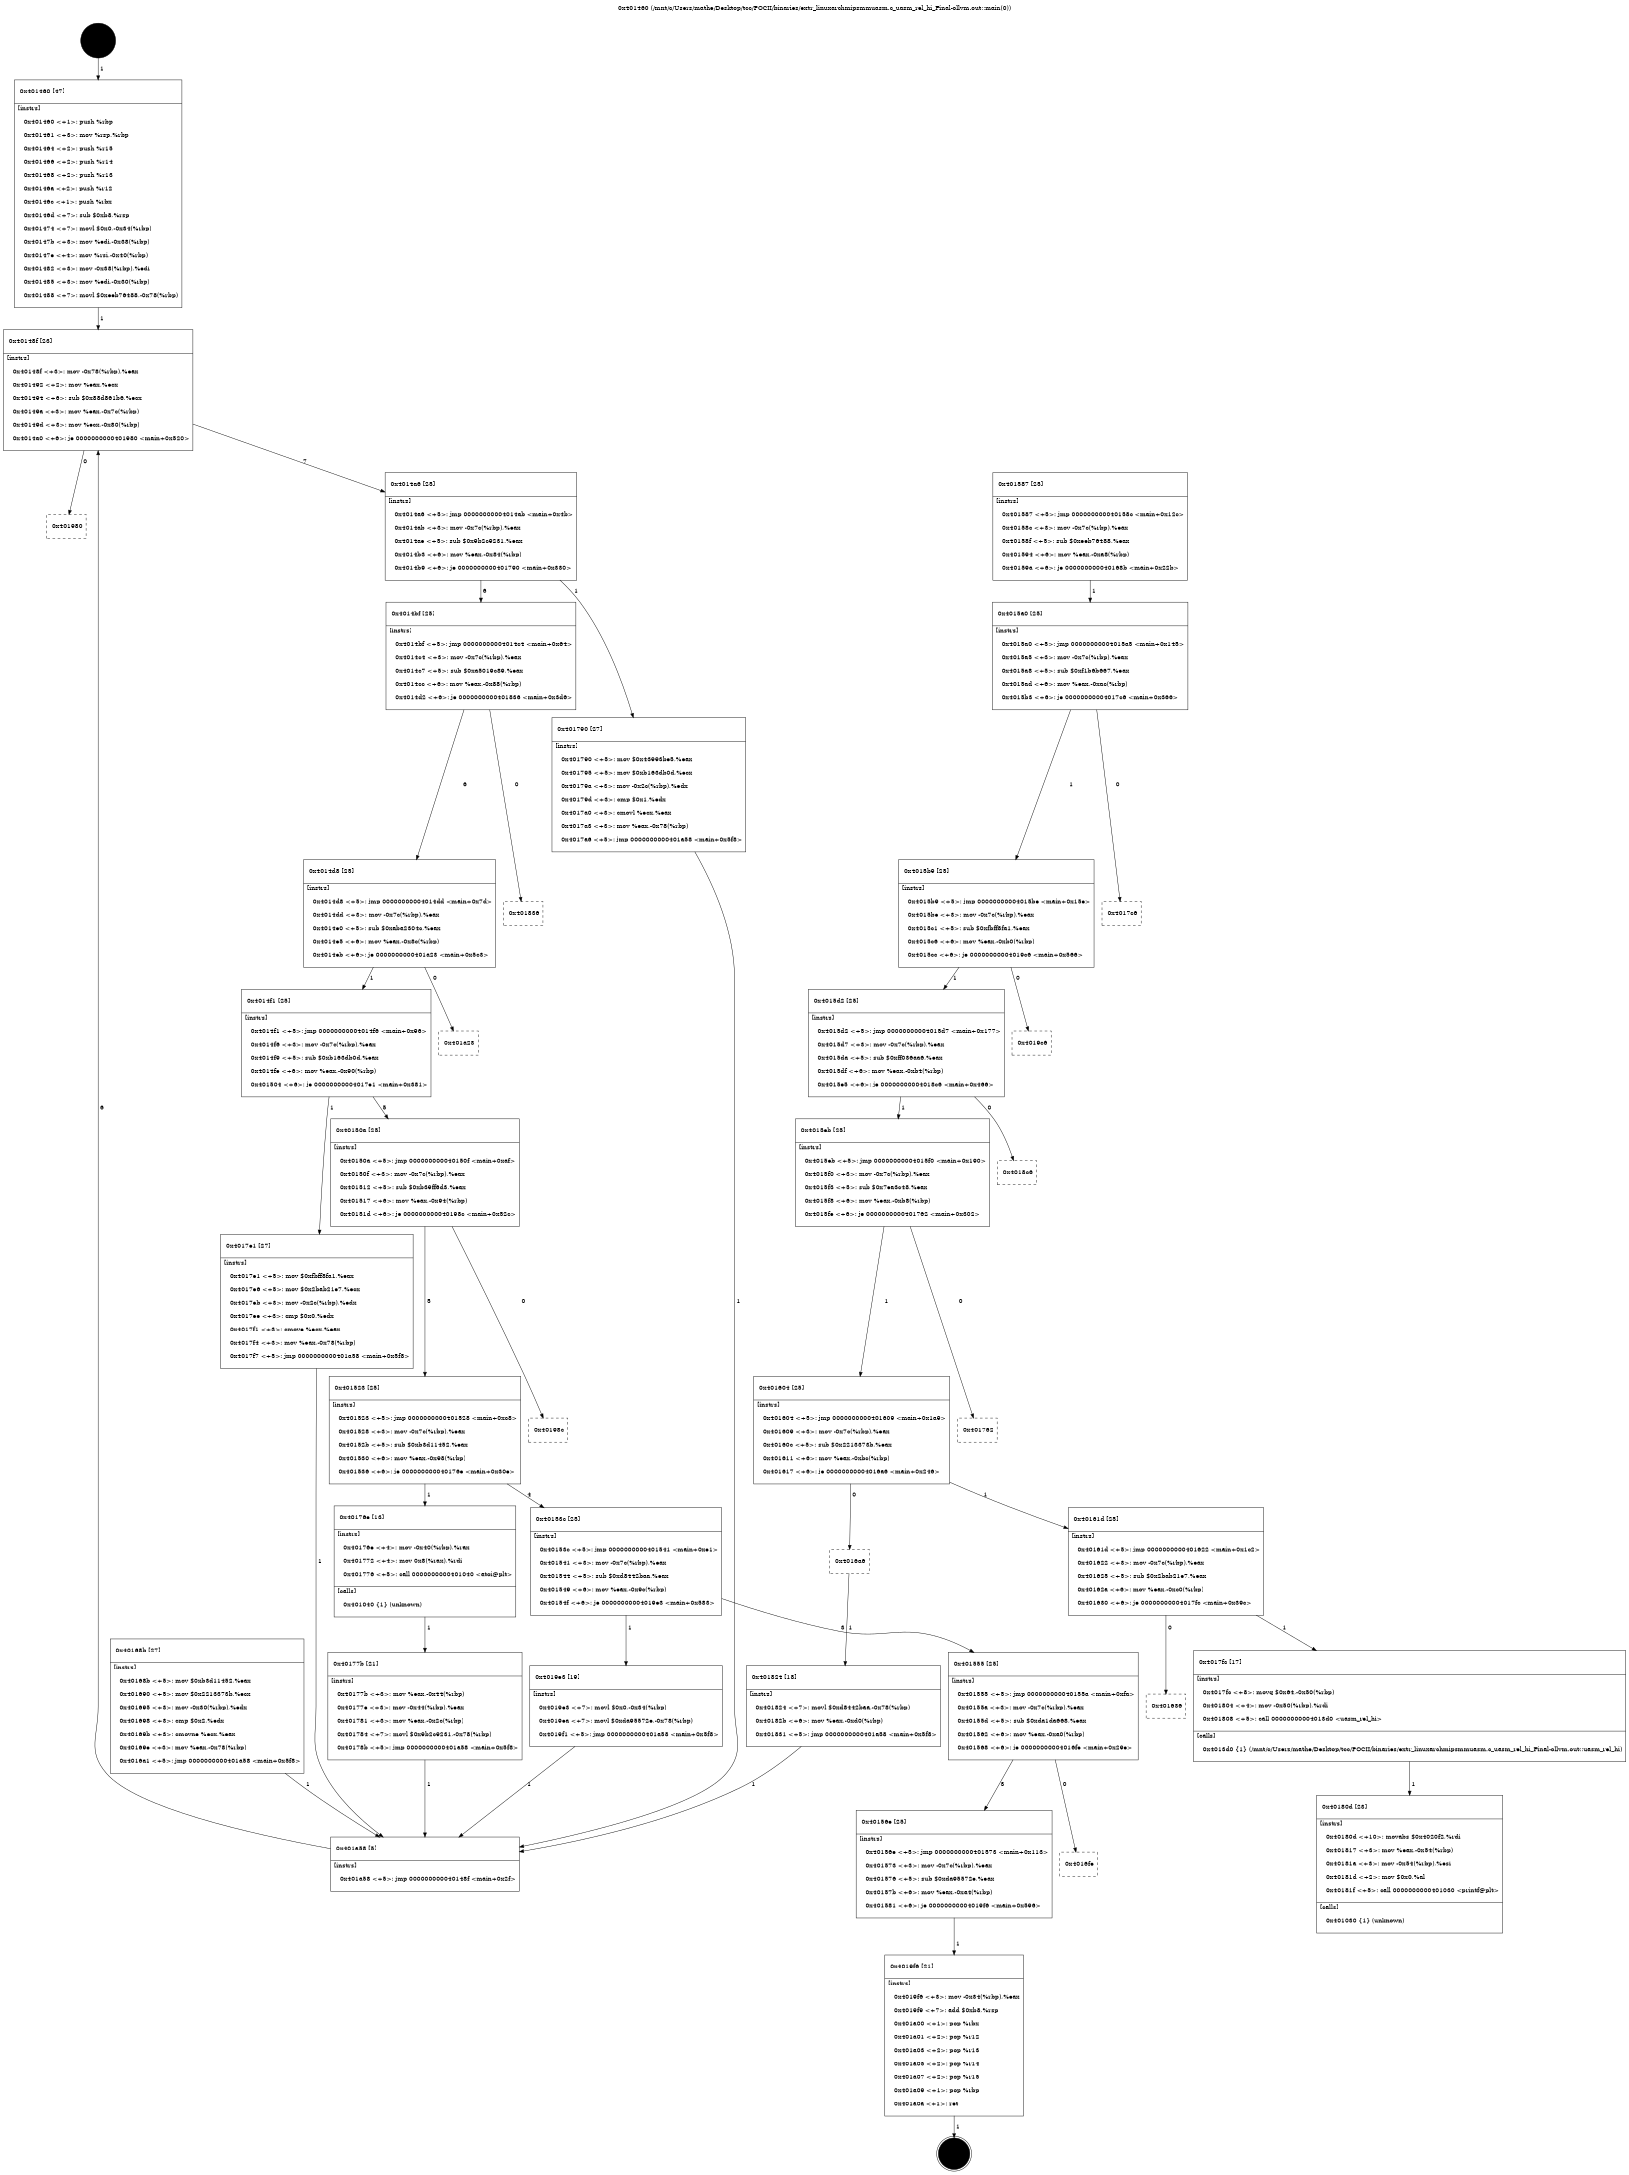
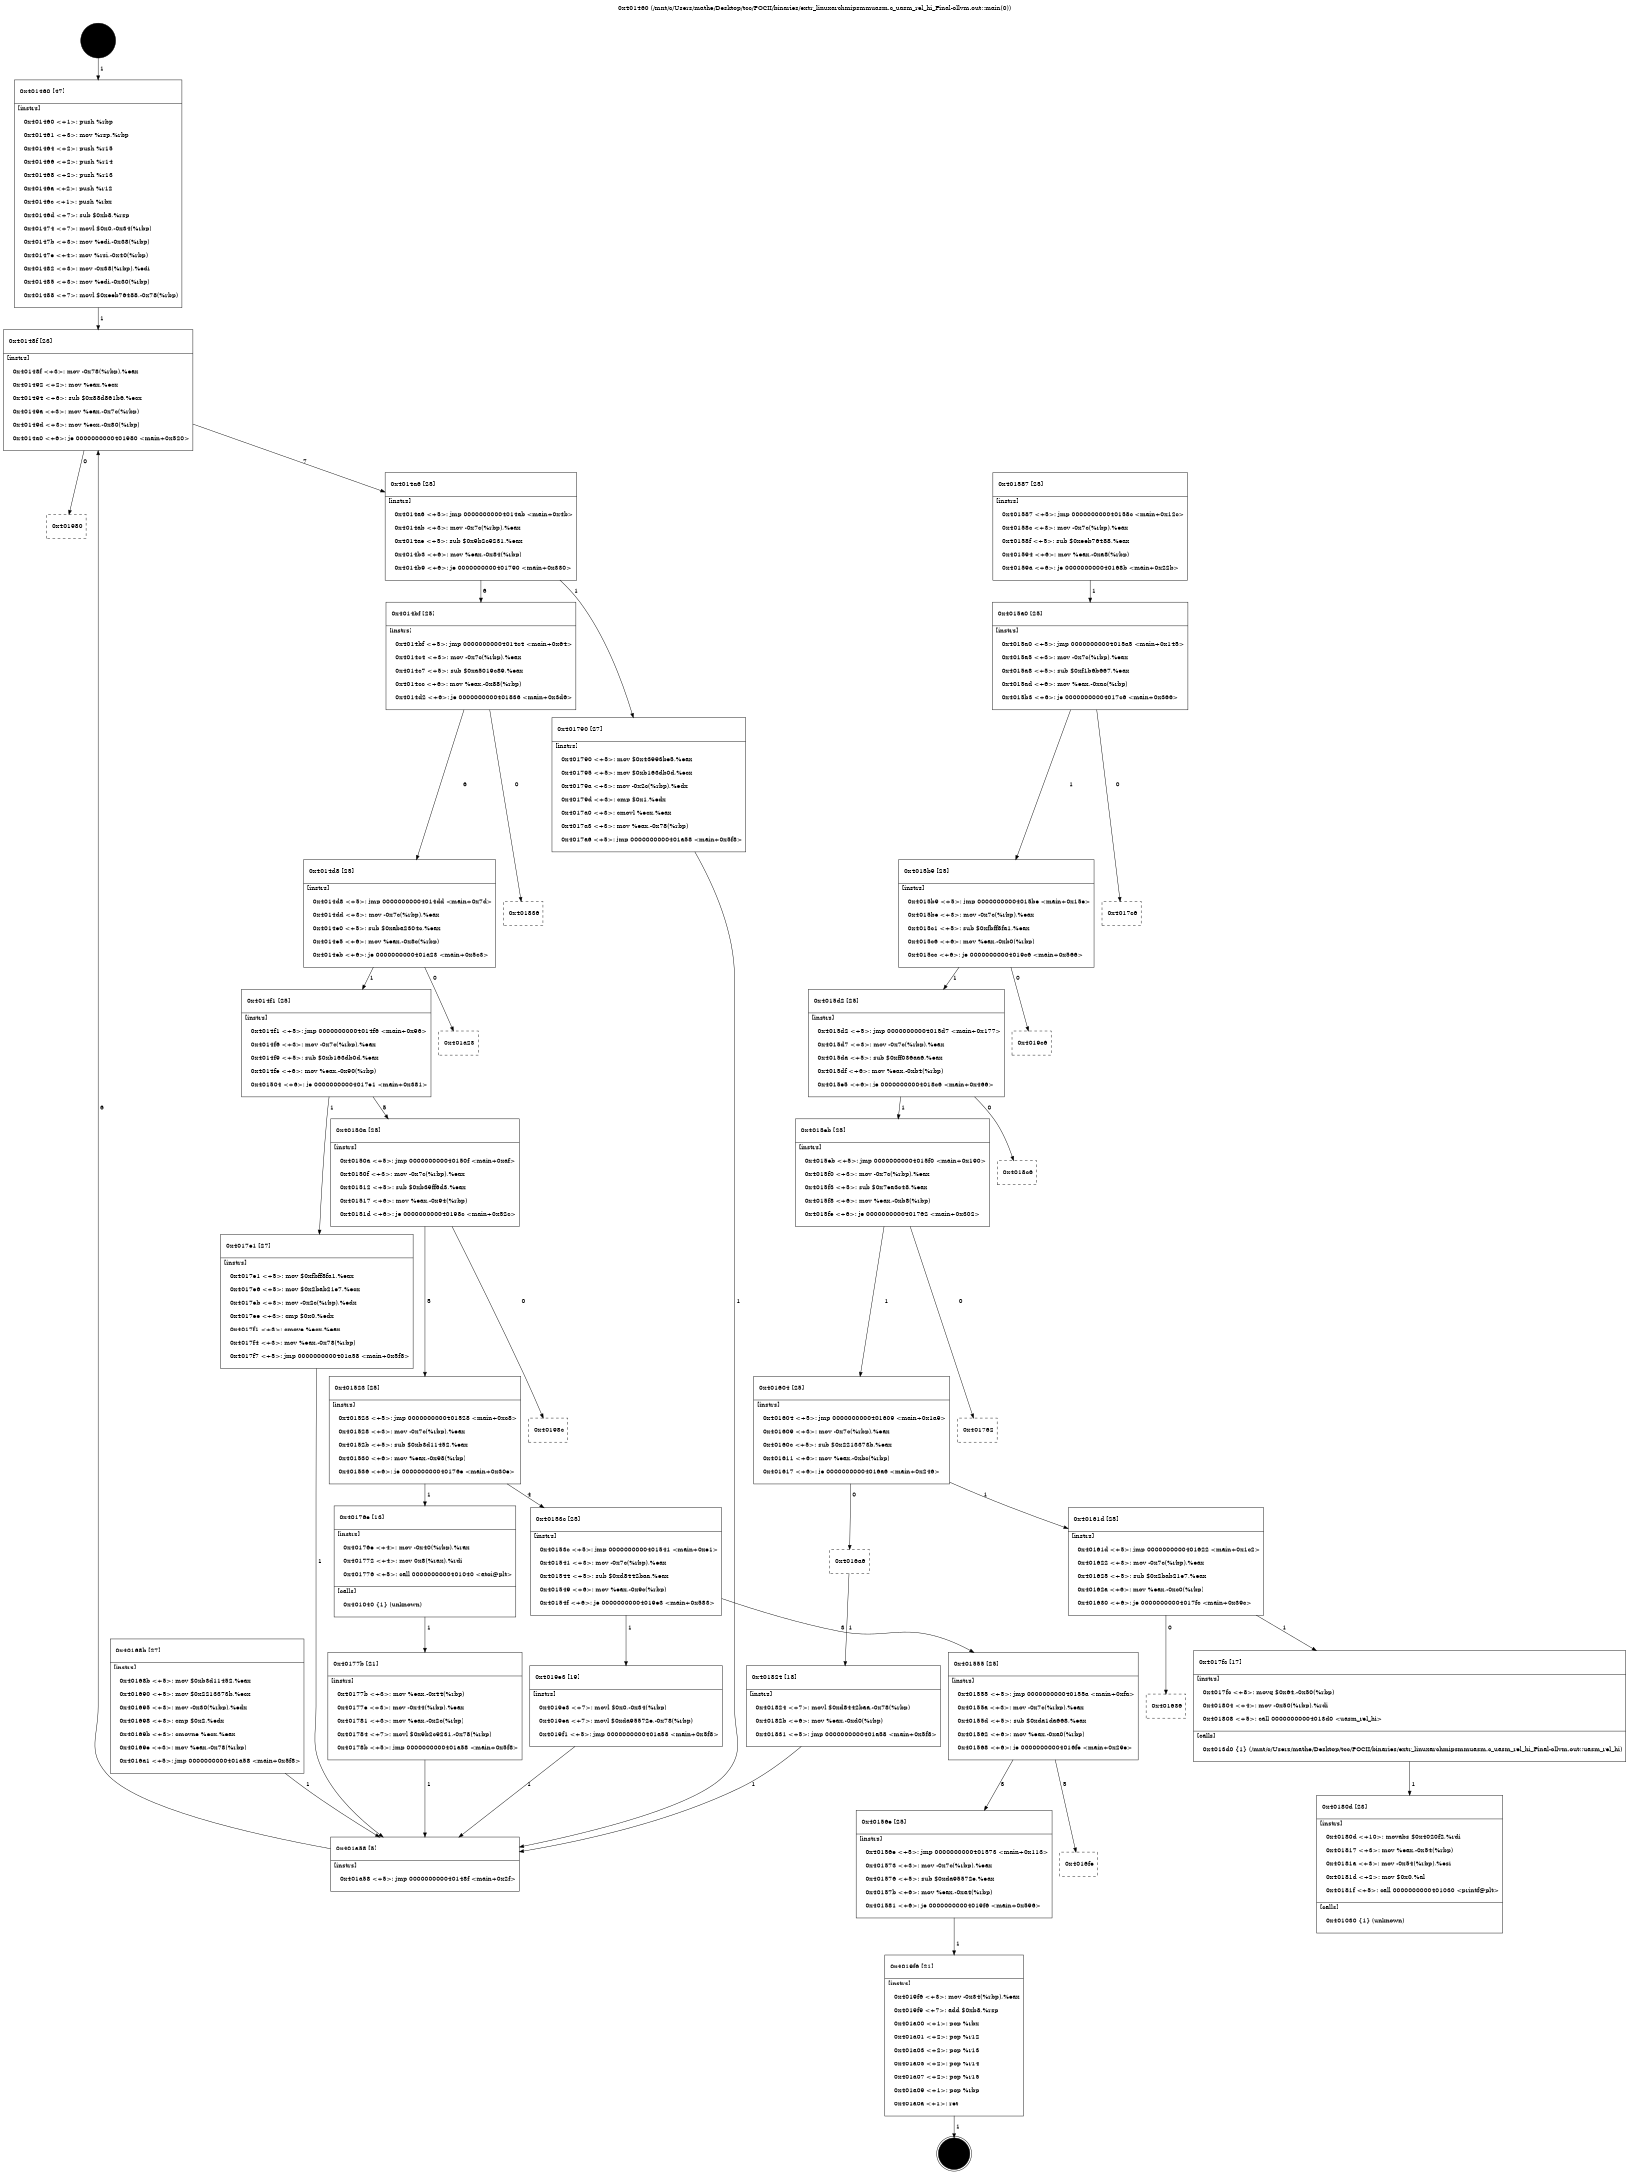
(1064, 1784) -> (1064, 1784)
